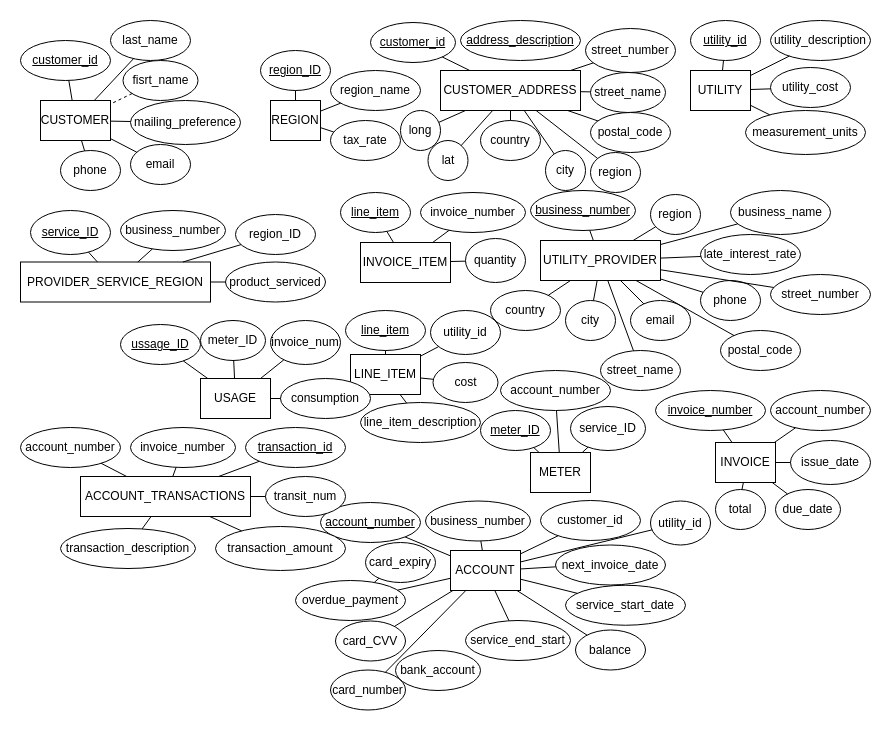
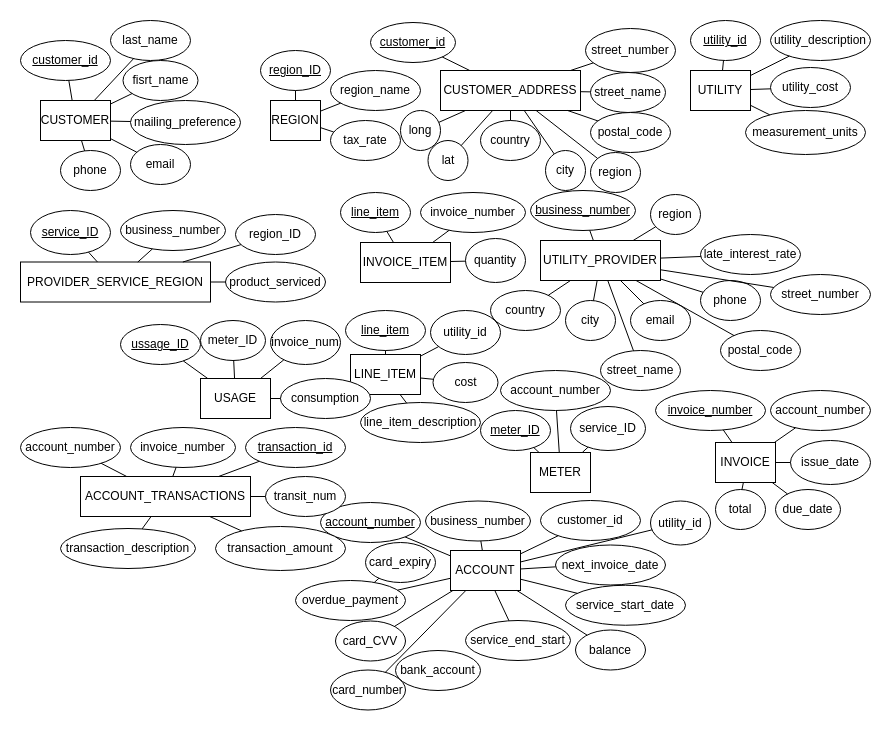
(521, 41) -> none
(120, 99) -> (120, 99)
(781, 213) -> none
(699, 234) -> none
